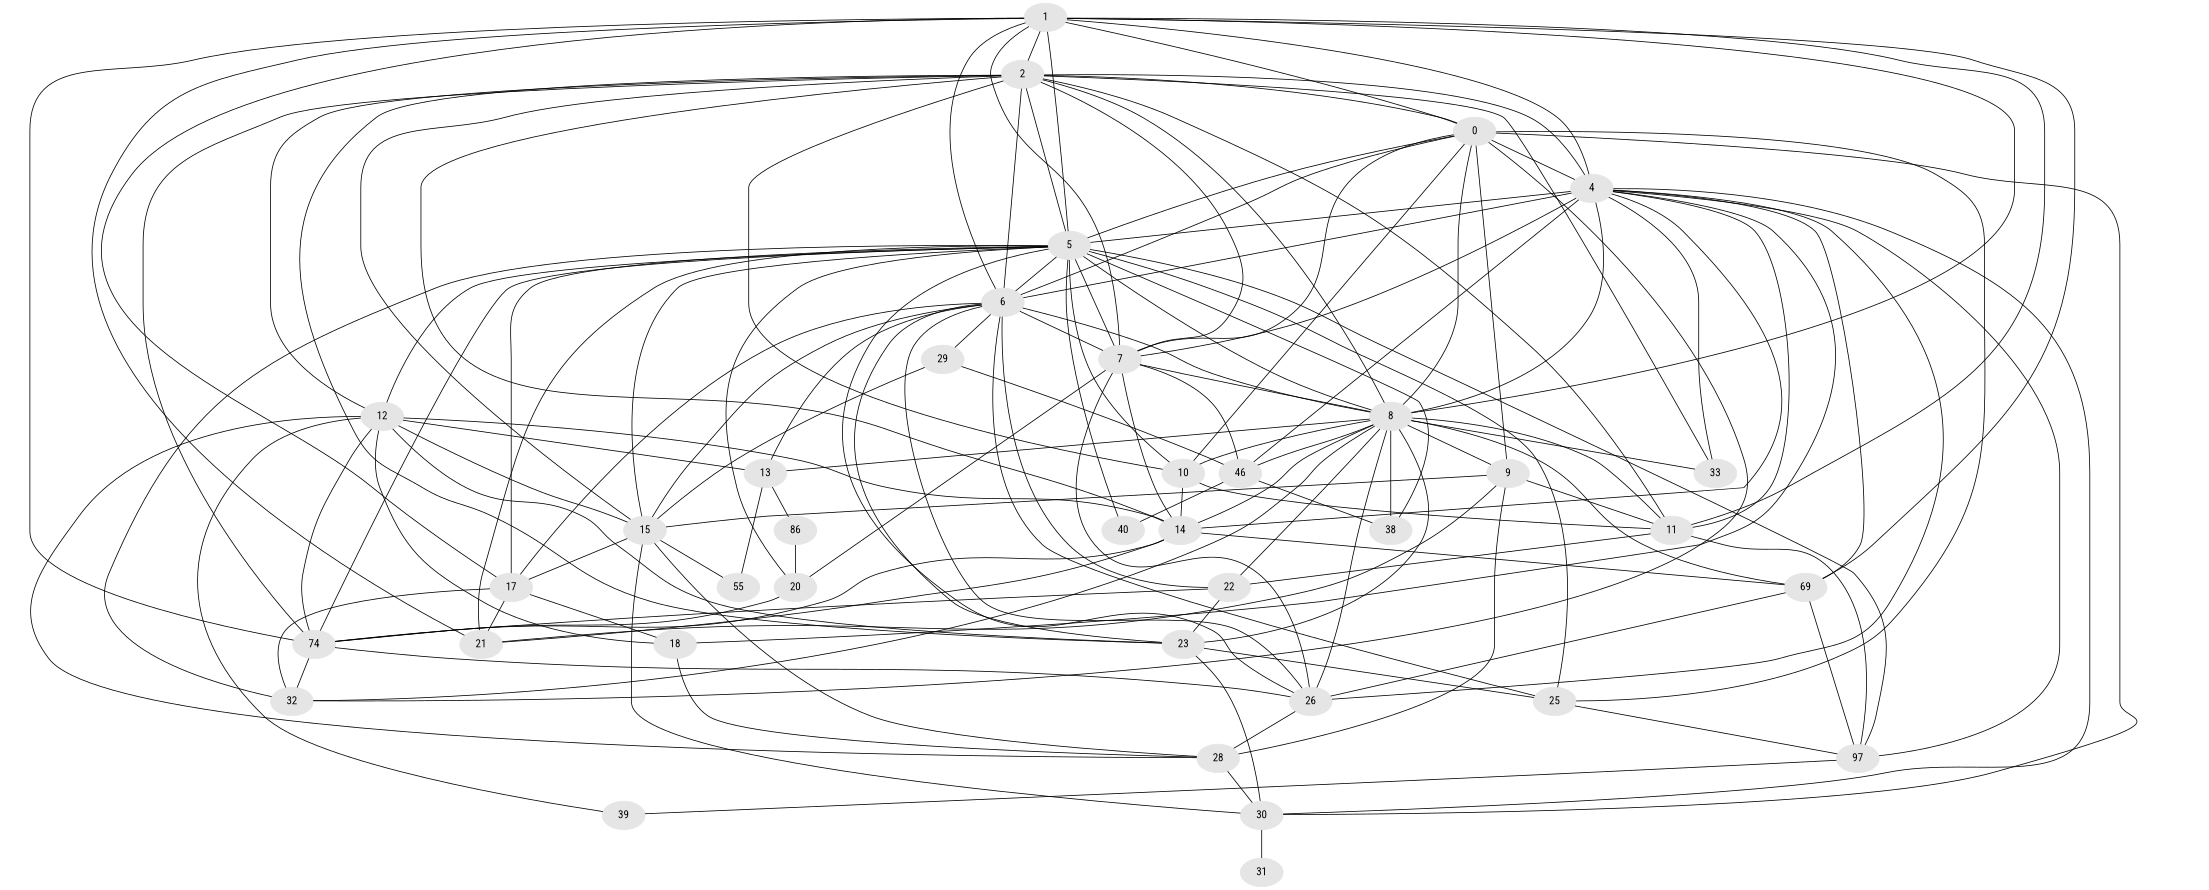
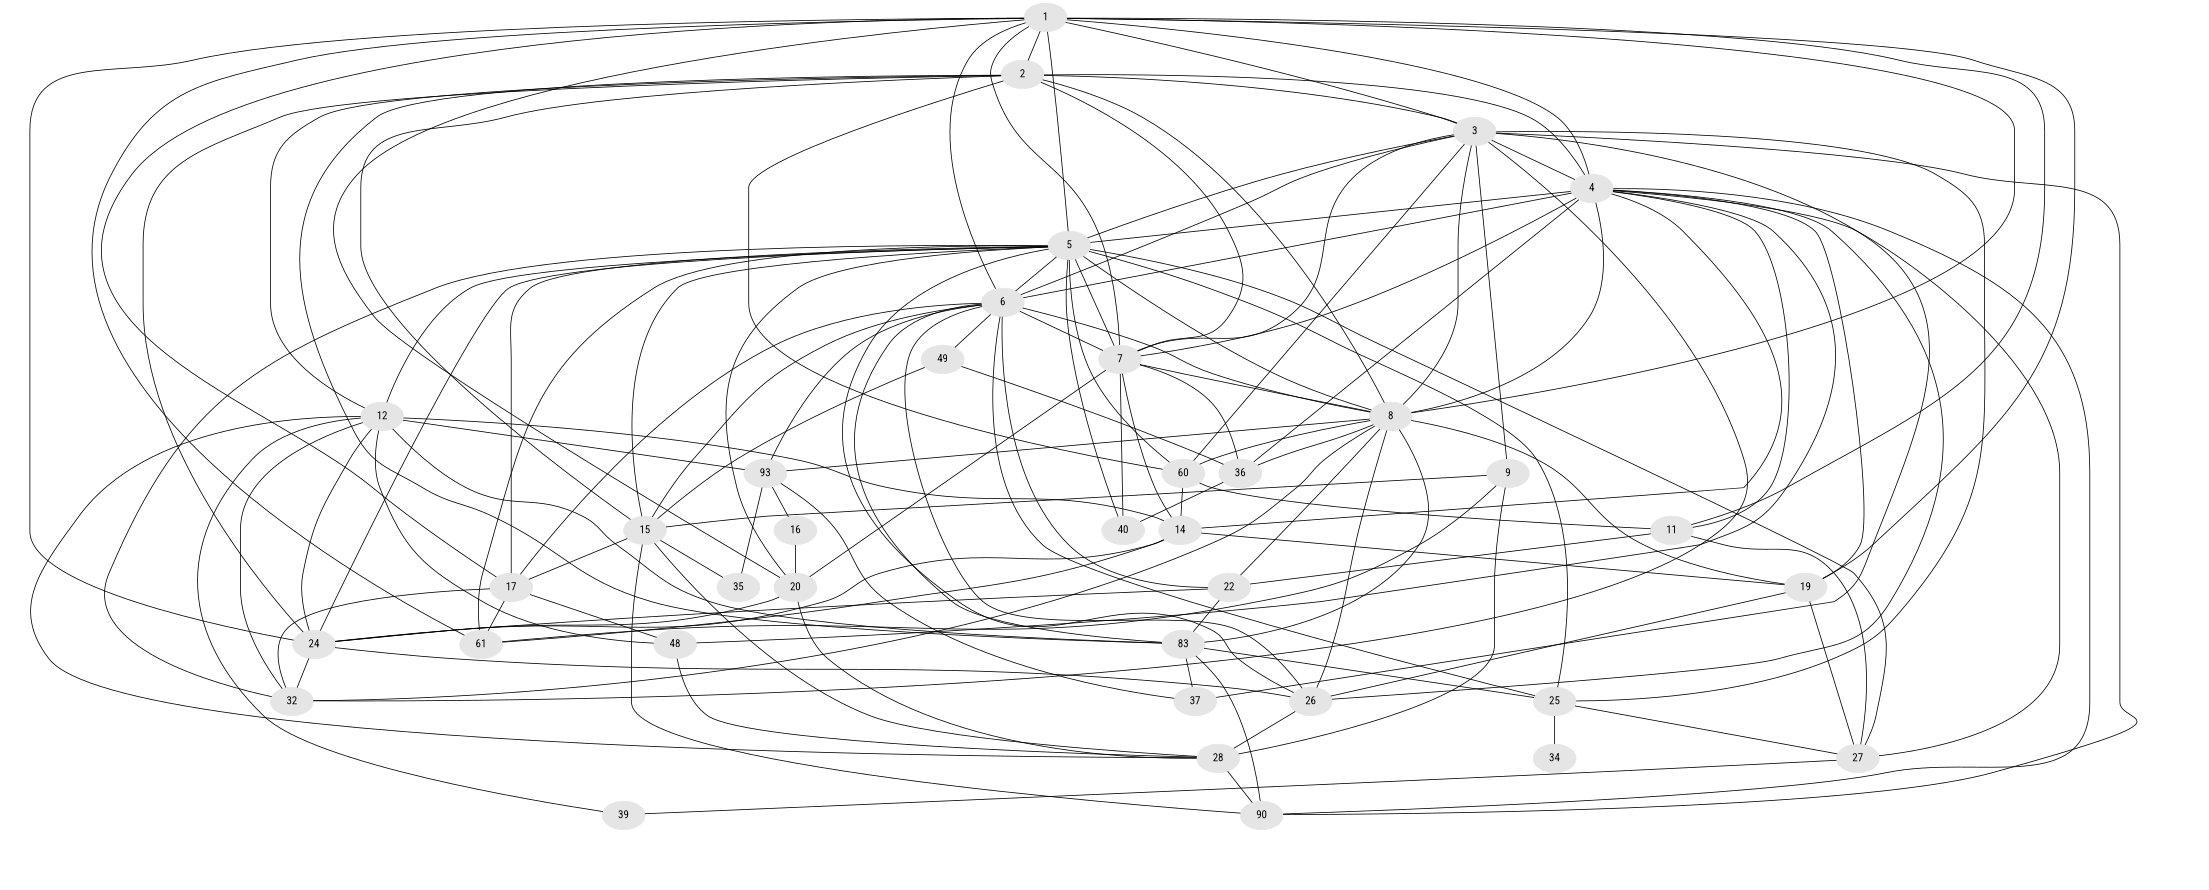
(1475, 131) -> (1475, 131)
(1044, 153) -> none
none -> (378, 160)
(1013, 188) -> none
(1398, 236) -> none
(447, 336) -> none
(943, 359) -> (943, 359)
(1528, 436) -> none
(1449, 445) -> none
(765, 473) -> (765, 473)
(1183, 473) -> (1183, 473)
(1240, 473) -> (1240, 473)
(1715, 473) -> none
(1286, 474) -> none
(505, 477) -> (241, 528)
(1599, 505) -> none
(795, 530) -> (795, 530)
(1391, 530) -> none
(1136, 566) -> (1122, 448)
(738, 587) -> (738, 587)
(1806, 587) -> (1806, 587)
(314, 644) -> (314, 644)
(481, 644) -> (481, 644)
(675, 644) -> (675, 644)
(1183, 644) -> (1183, 644)
none -> (1195, 701)
none -> (972, 730)
none -> (1555, 758)
(1858, 758) -> (1858, 758)
(1262, 815) -> (1262, 815)
(1262, 872) -> none
